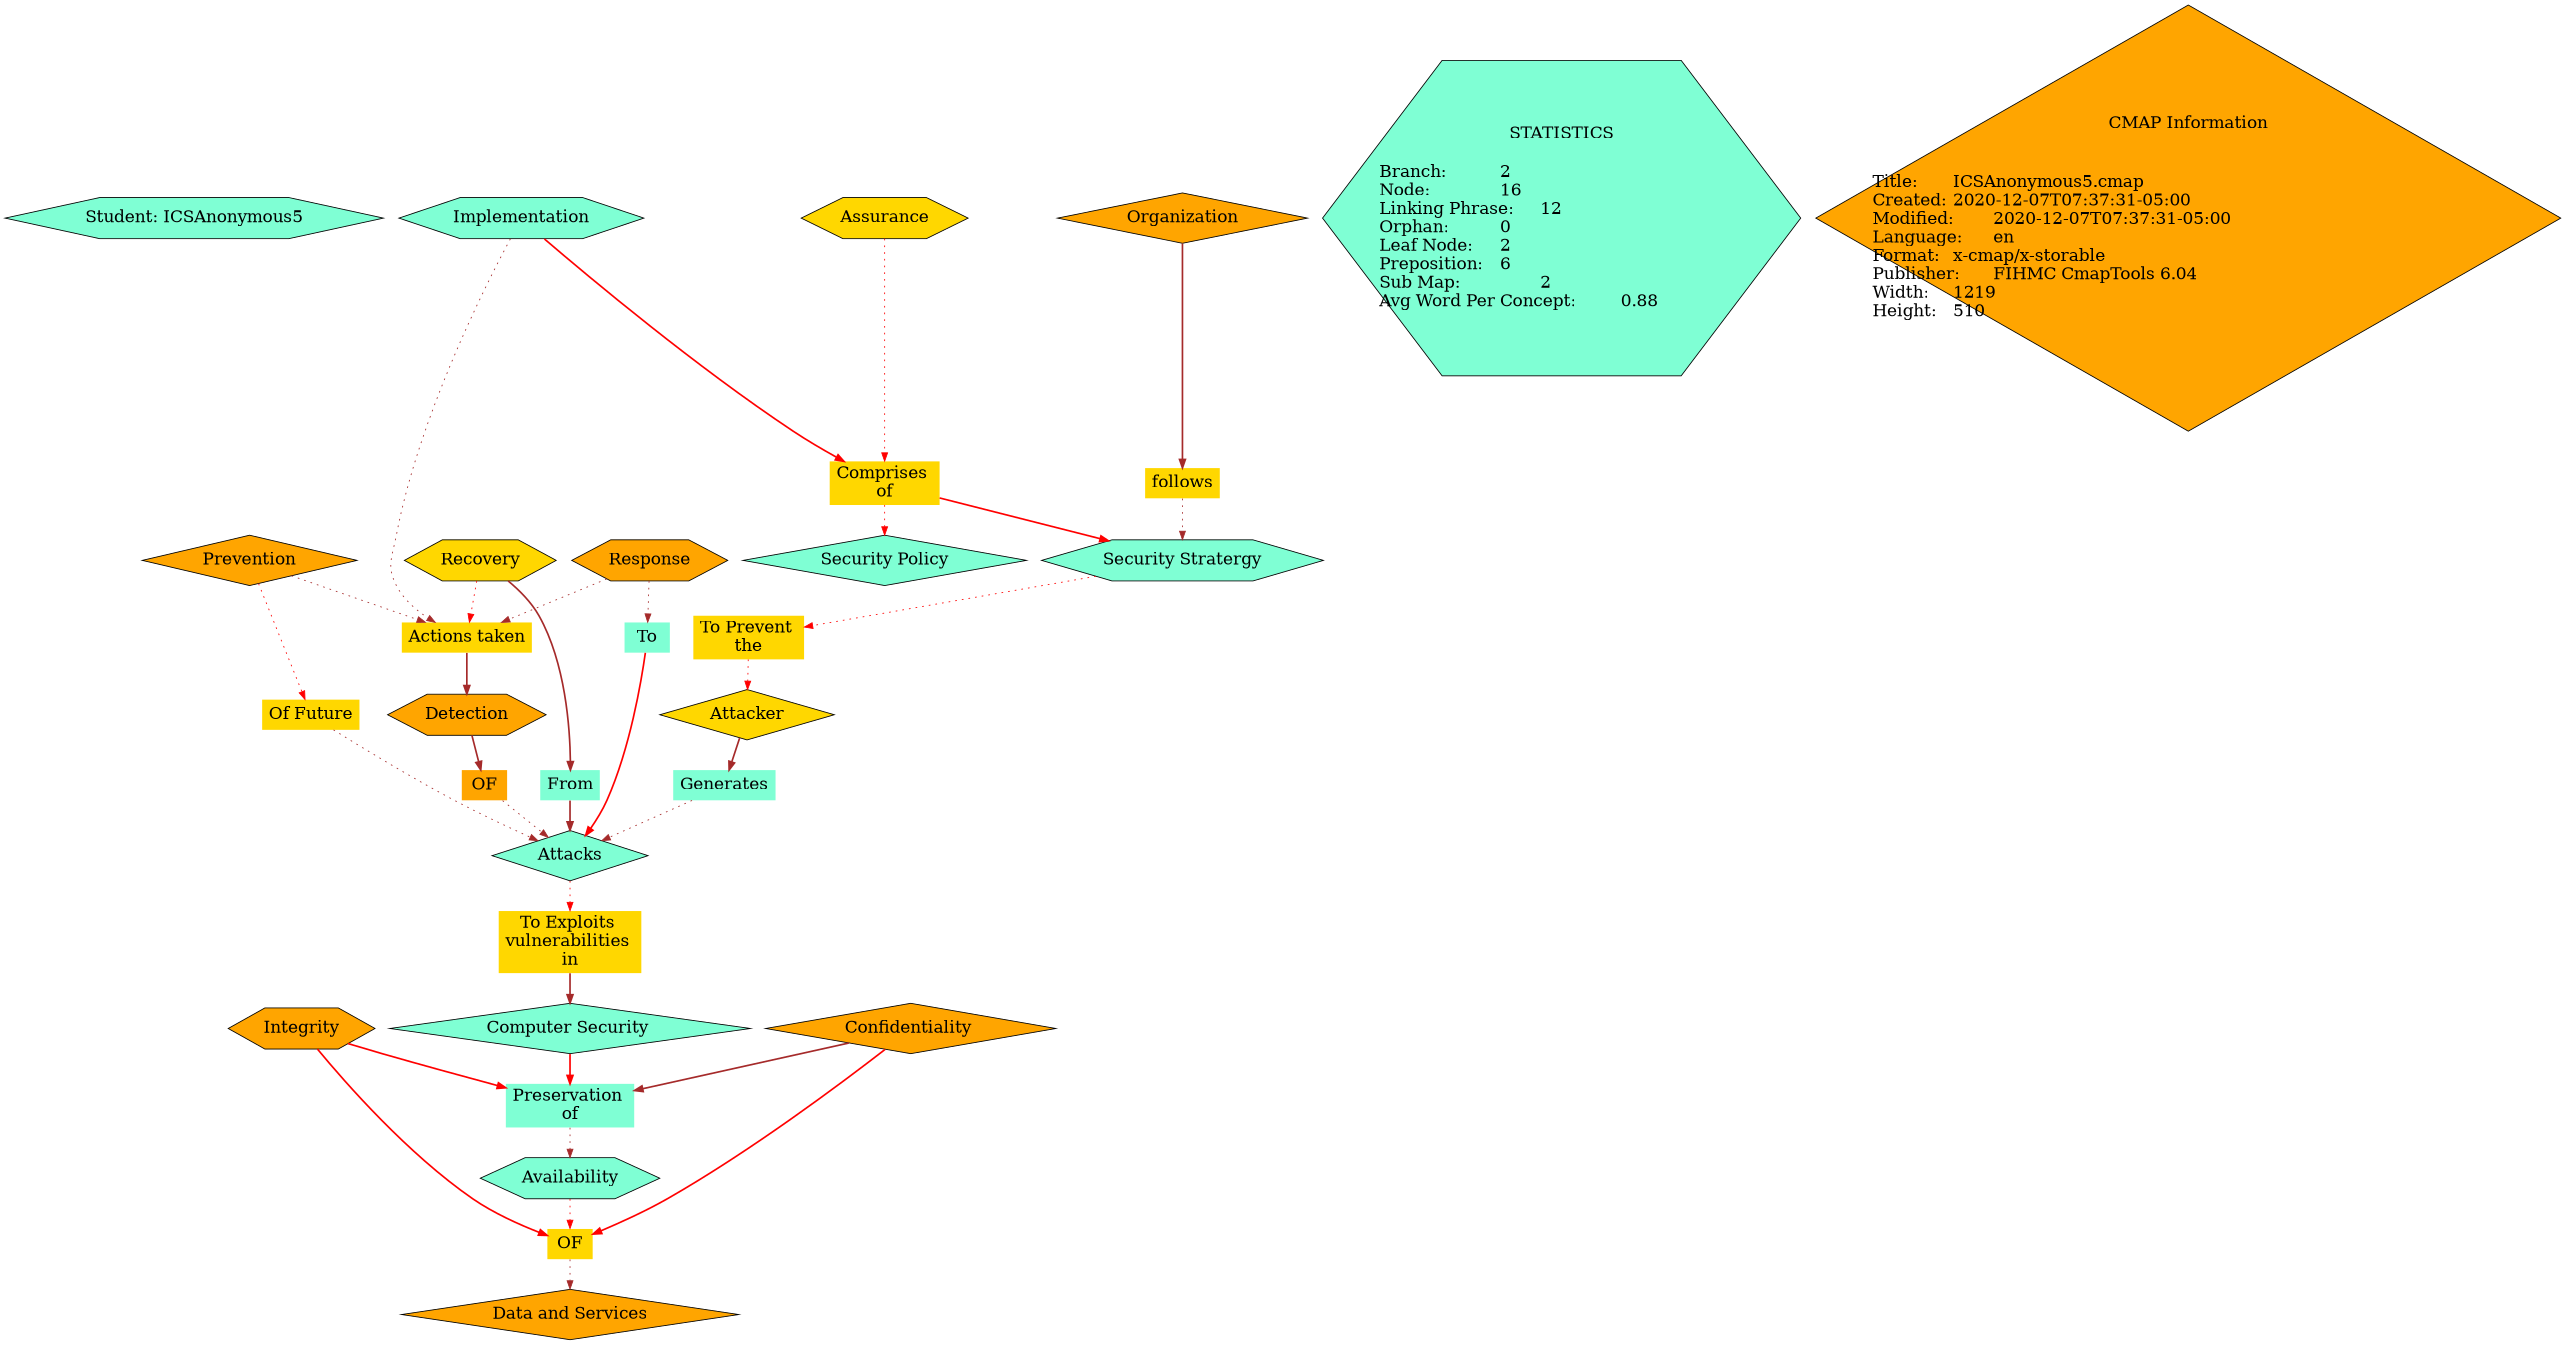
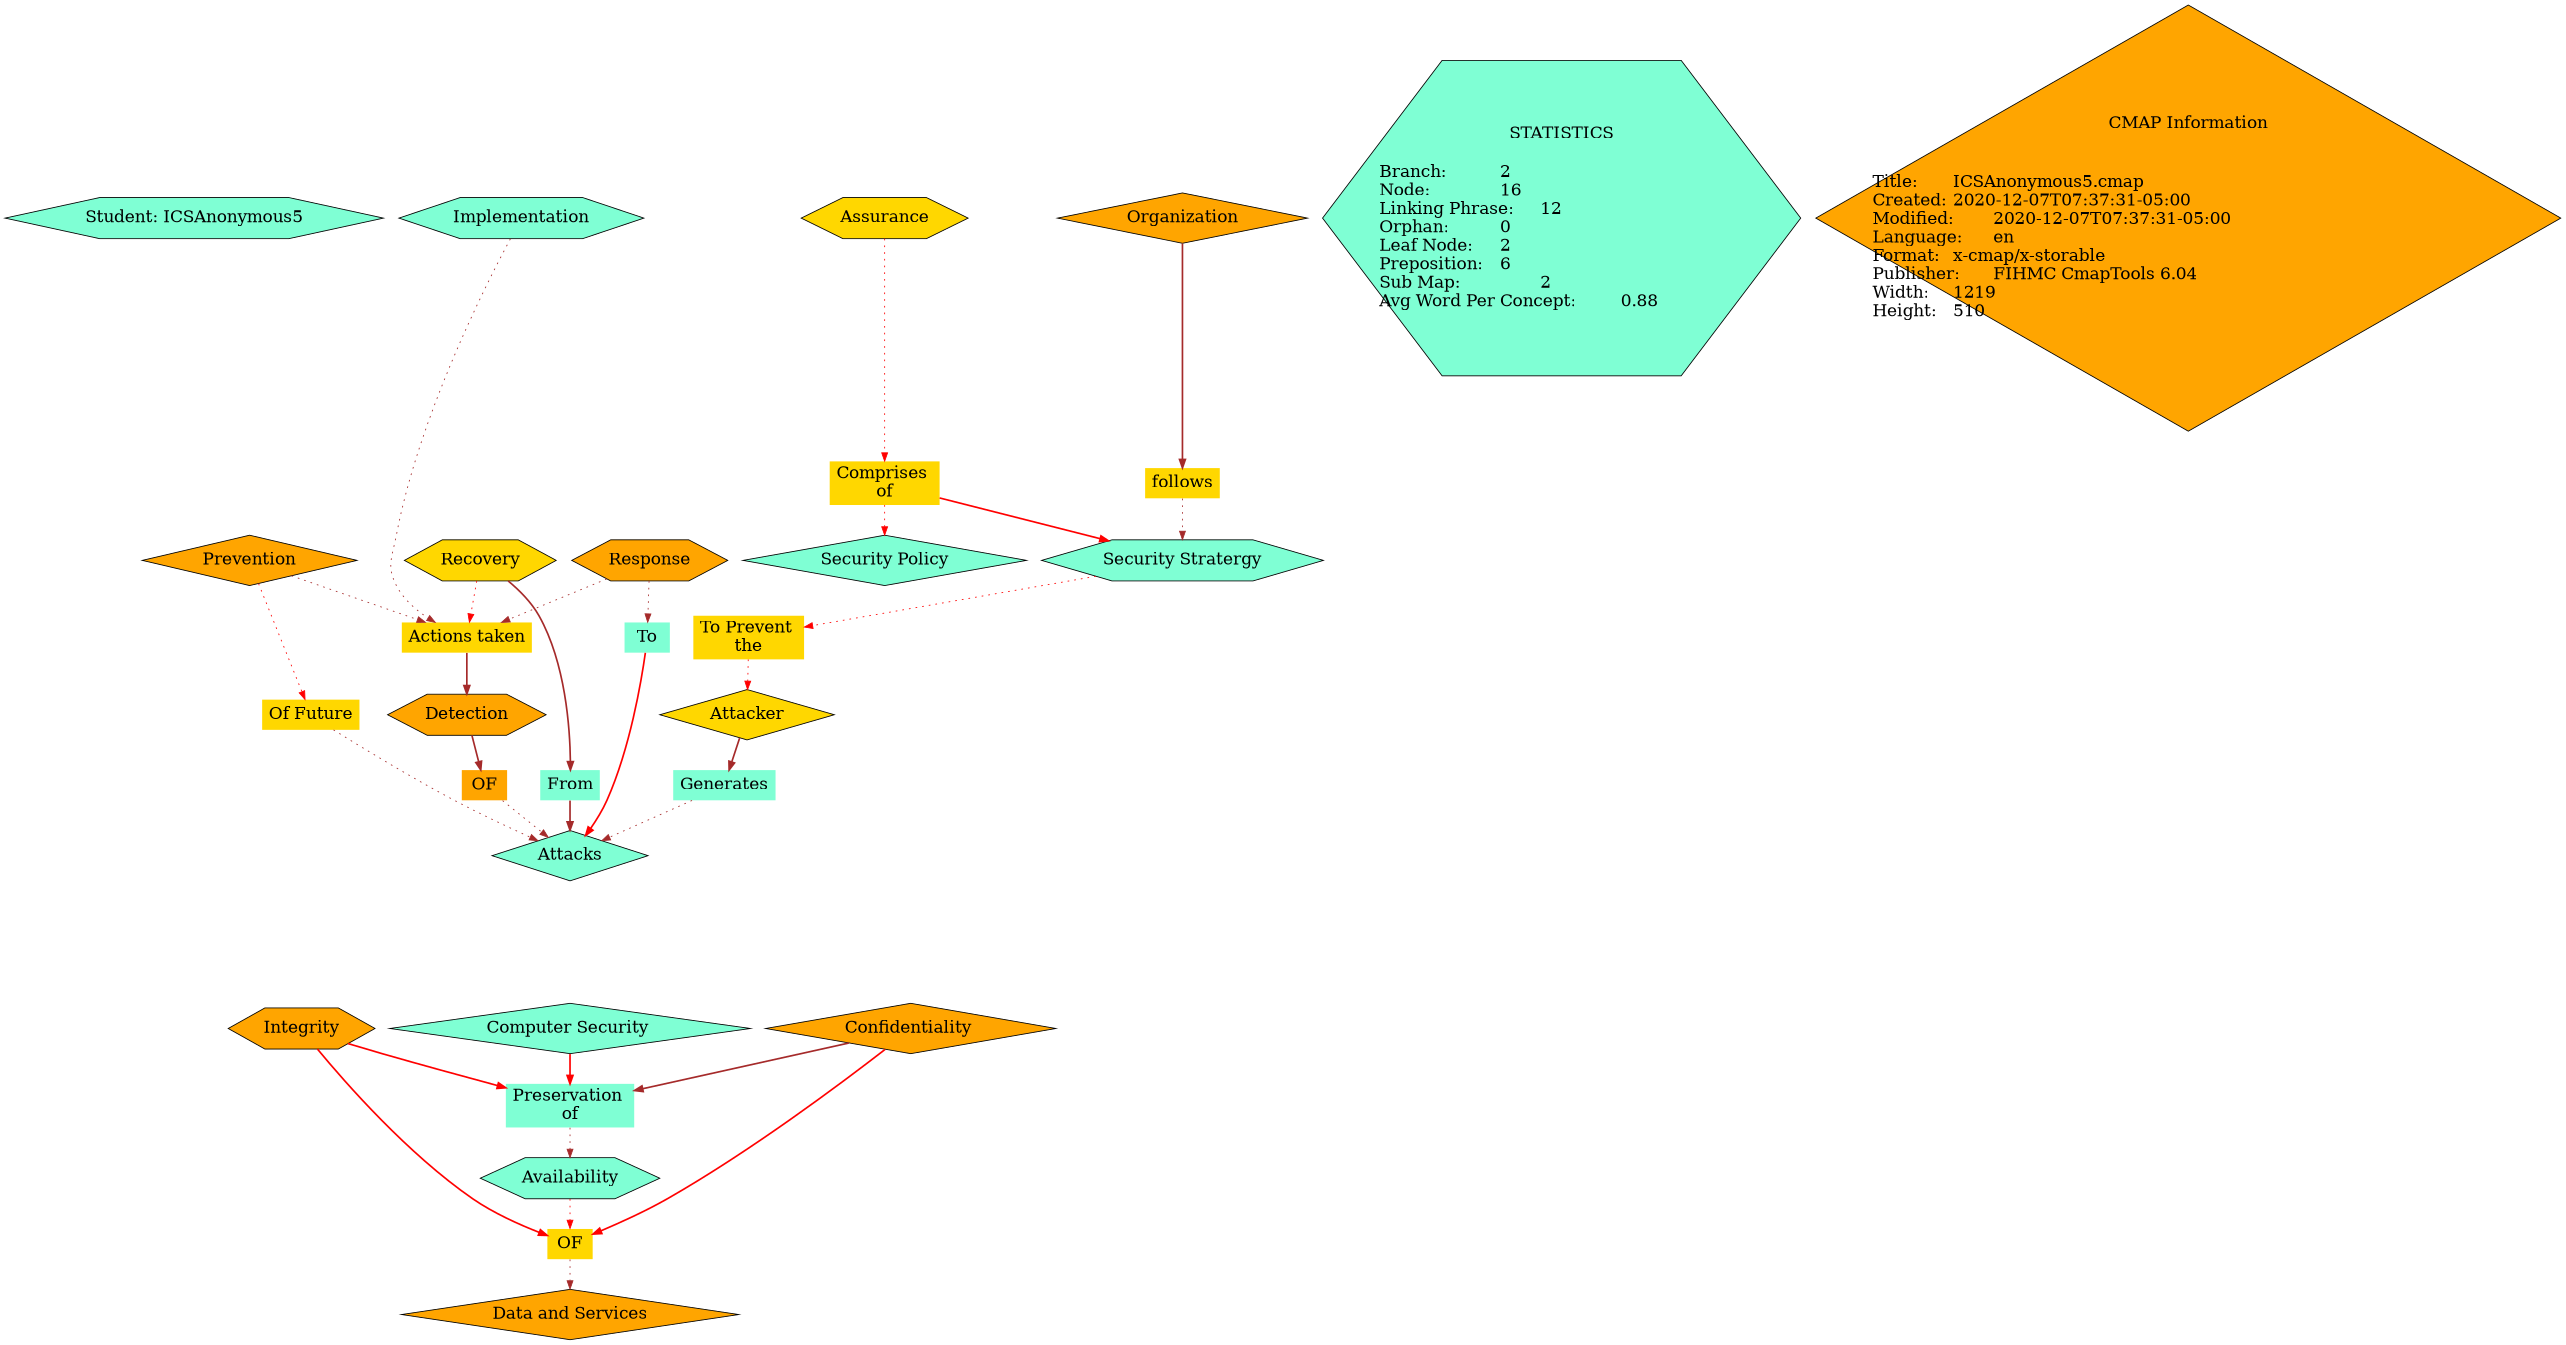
(686, 354) -> none
(570, 942) -> none
